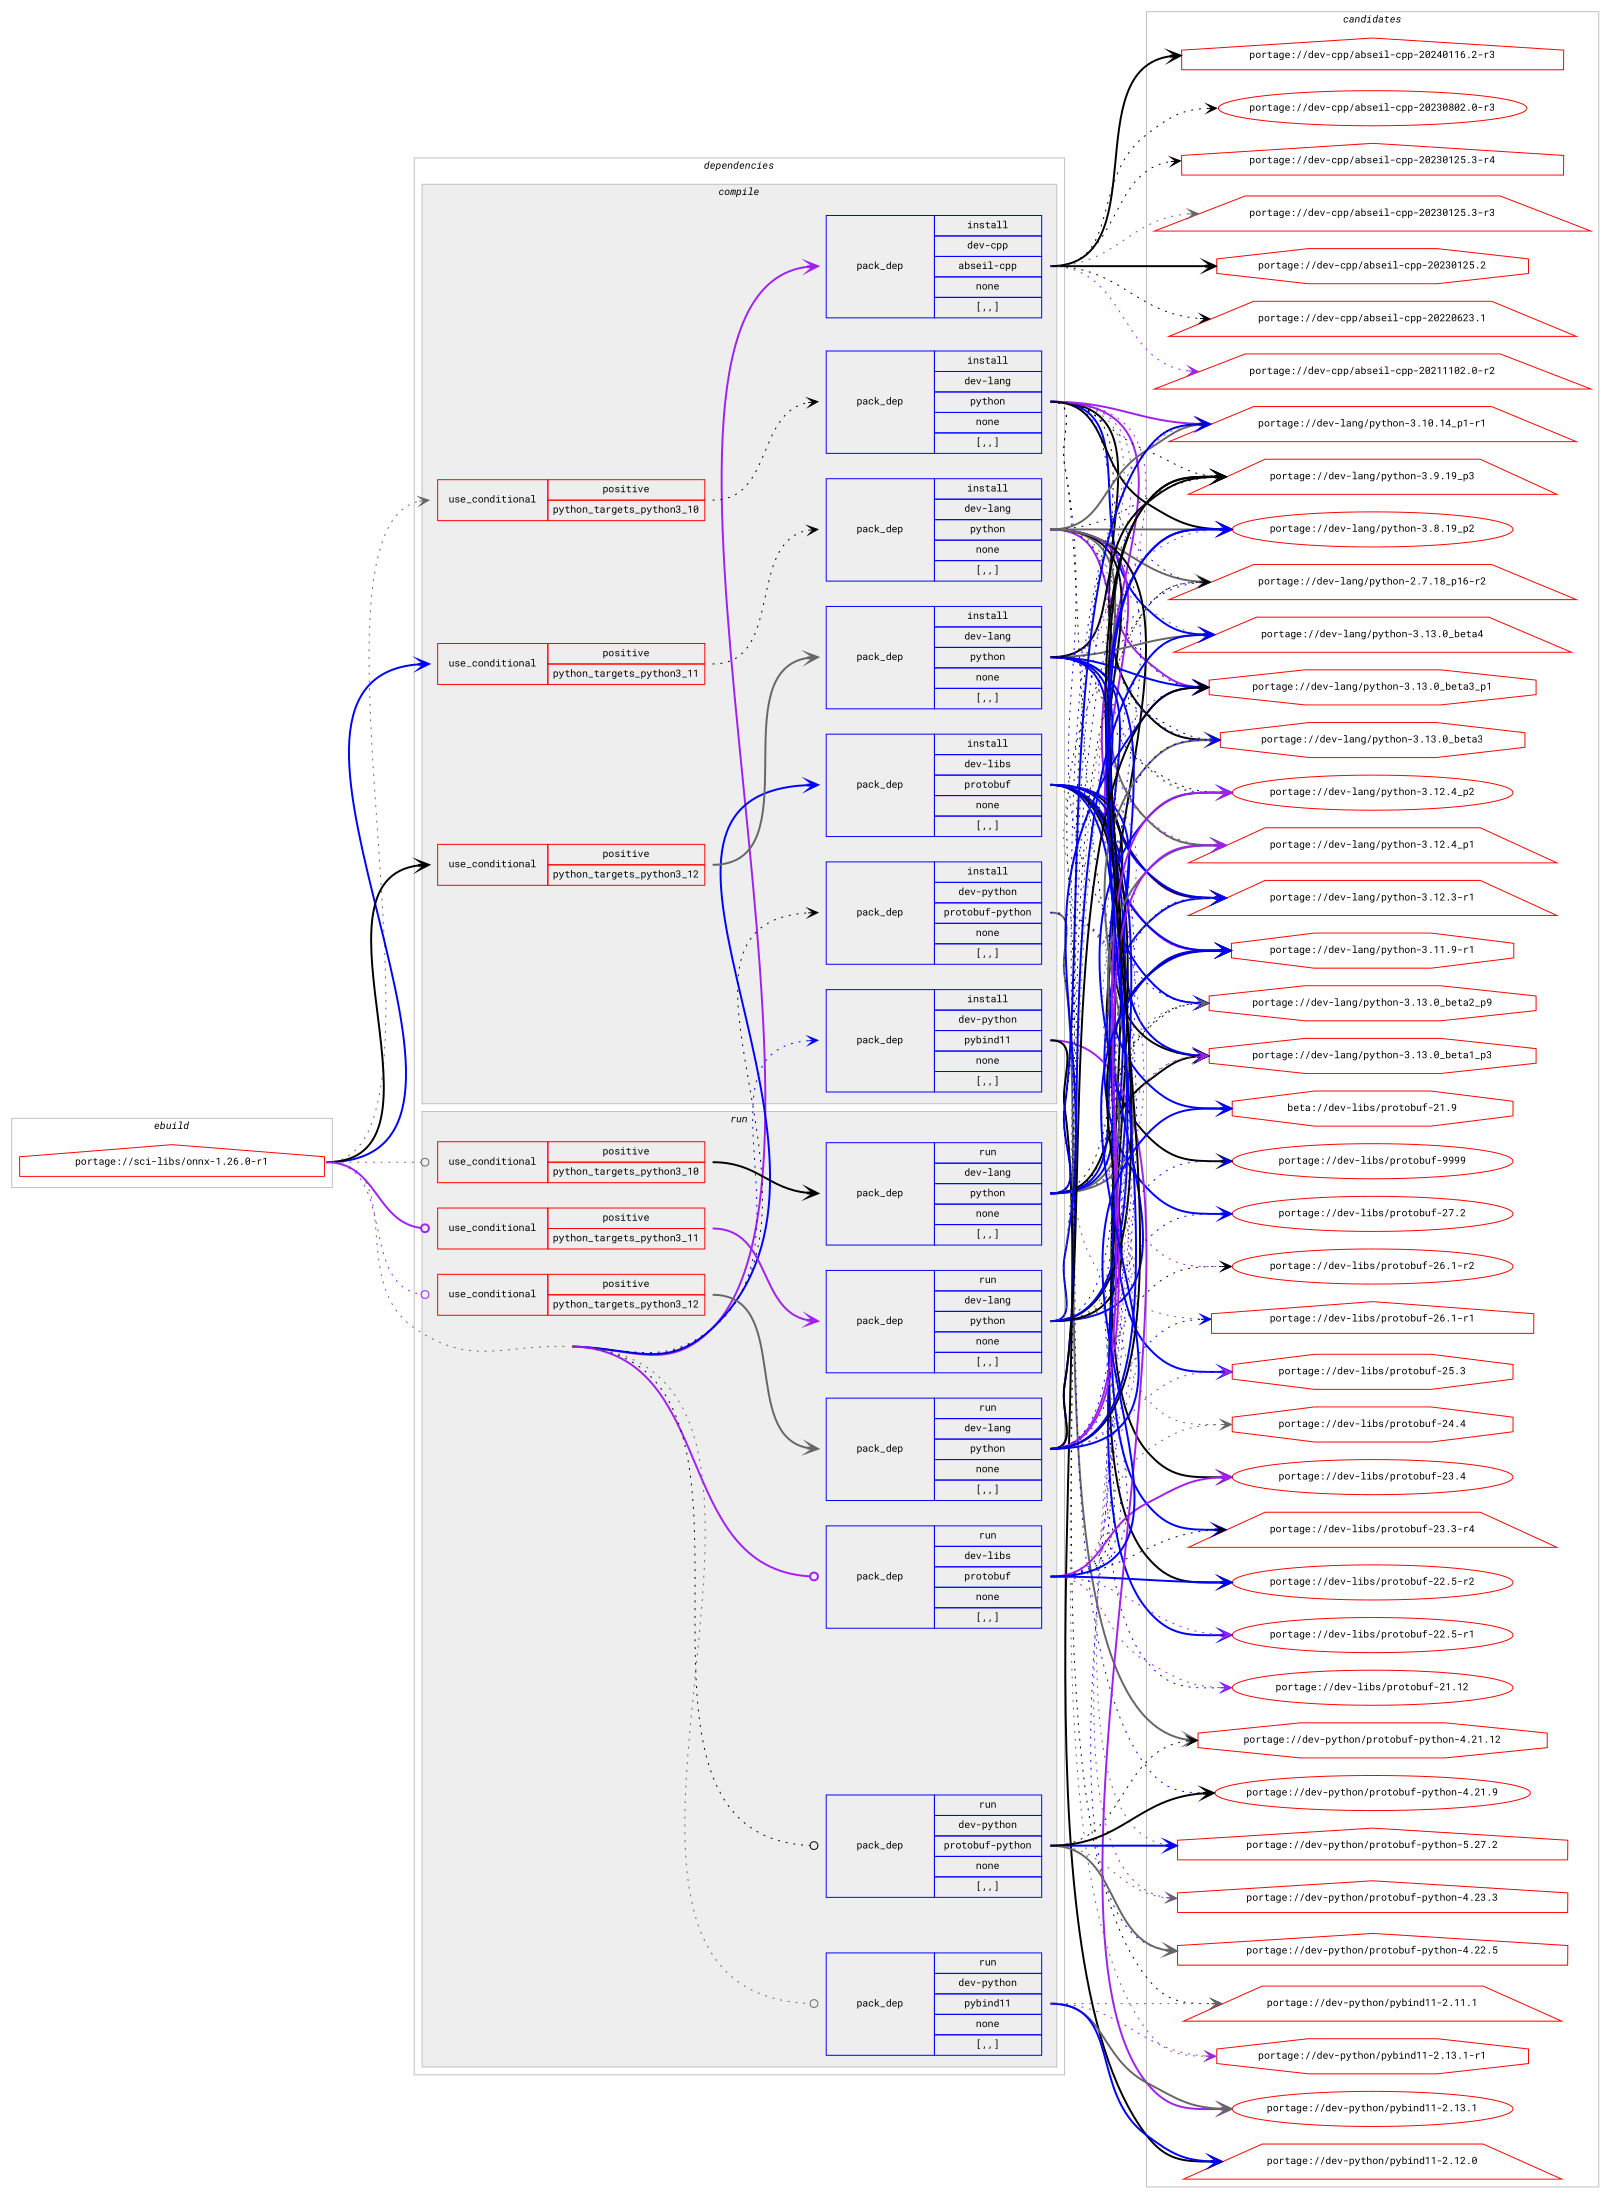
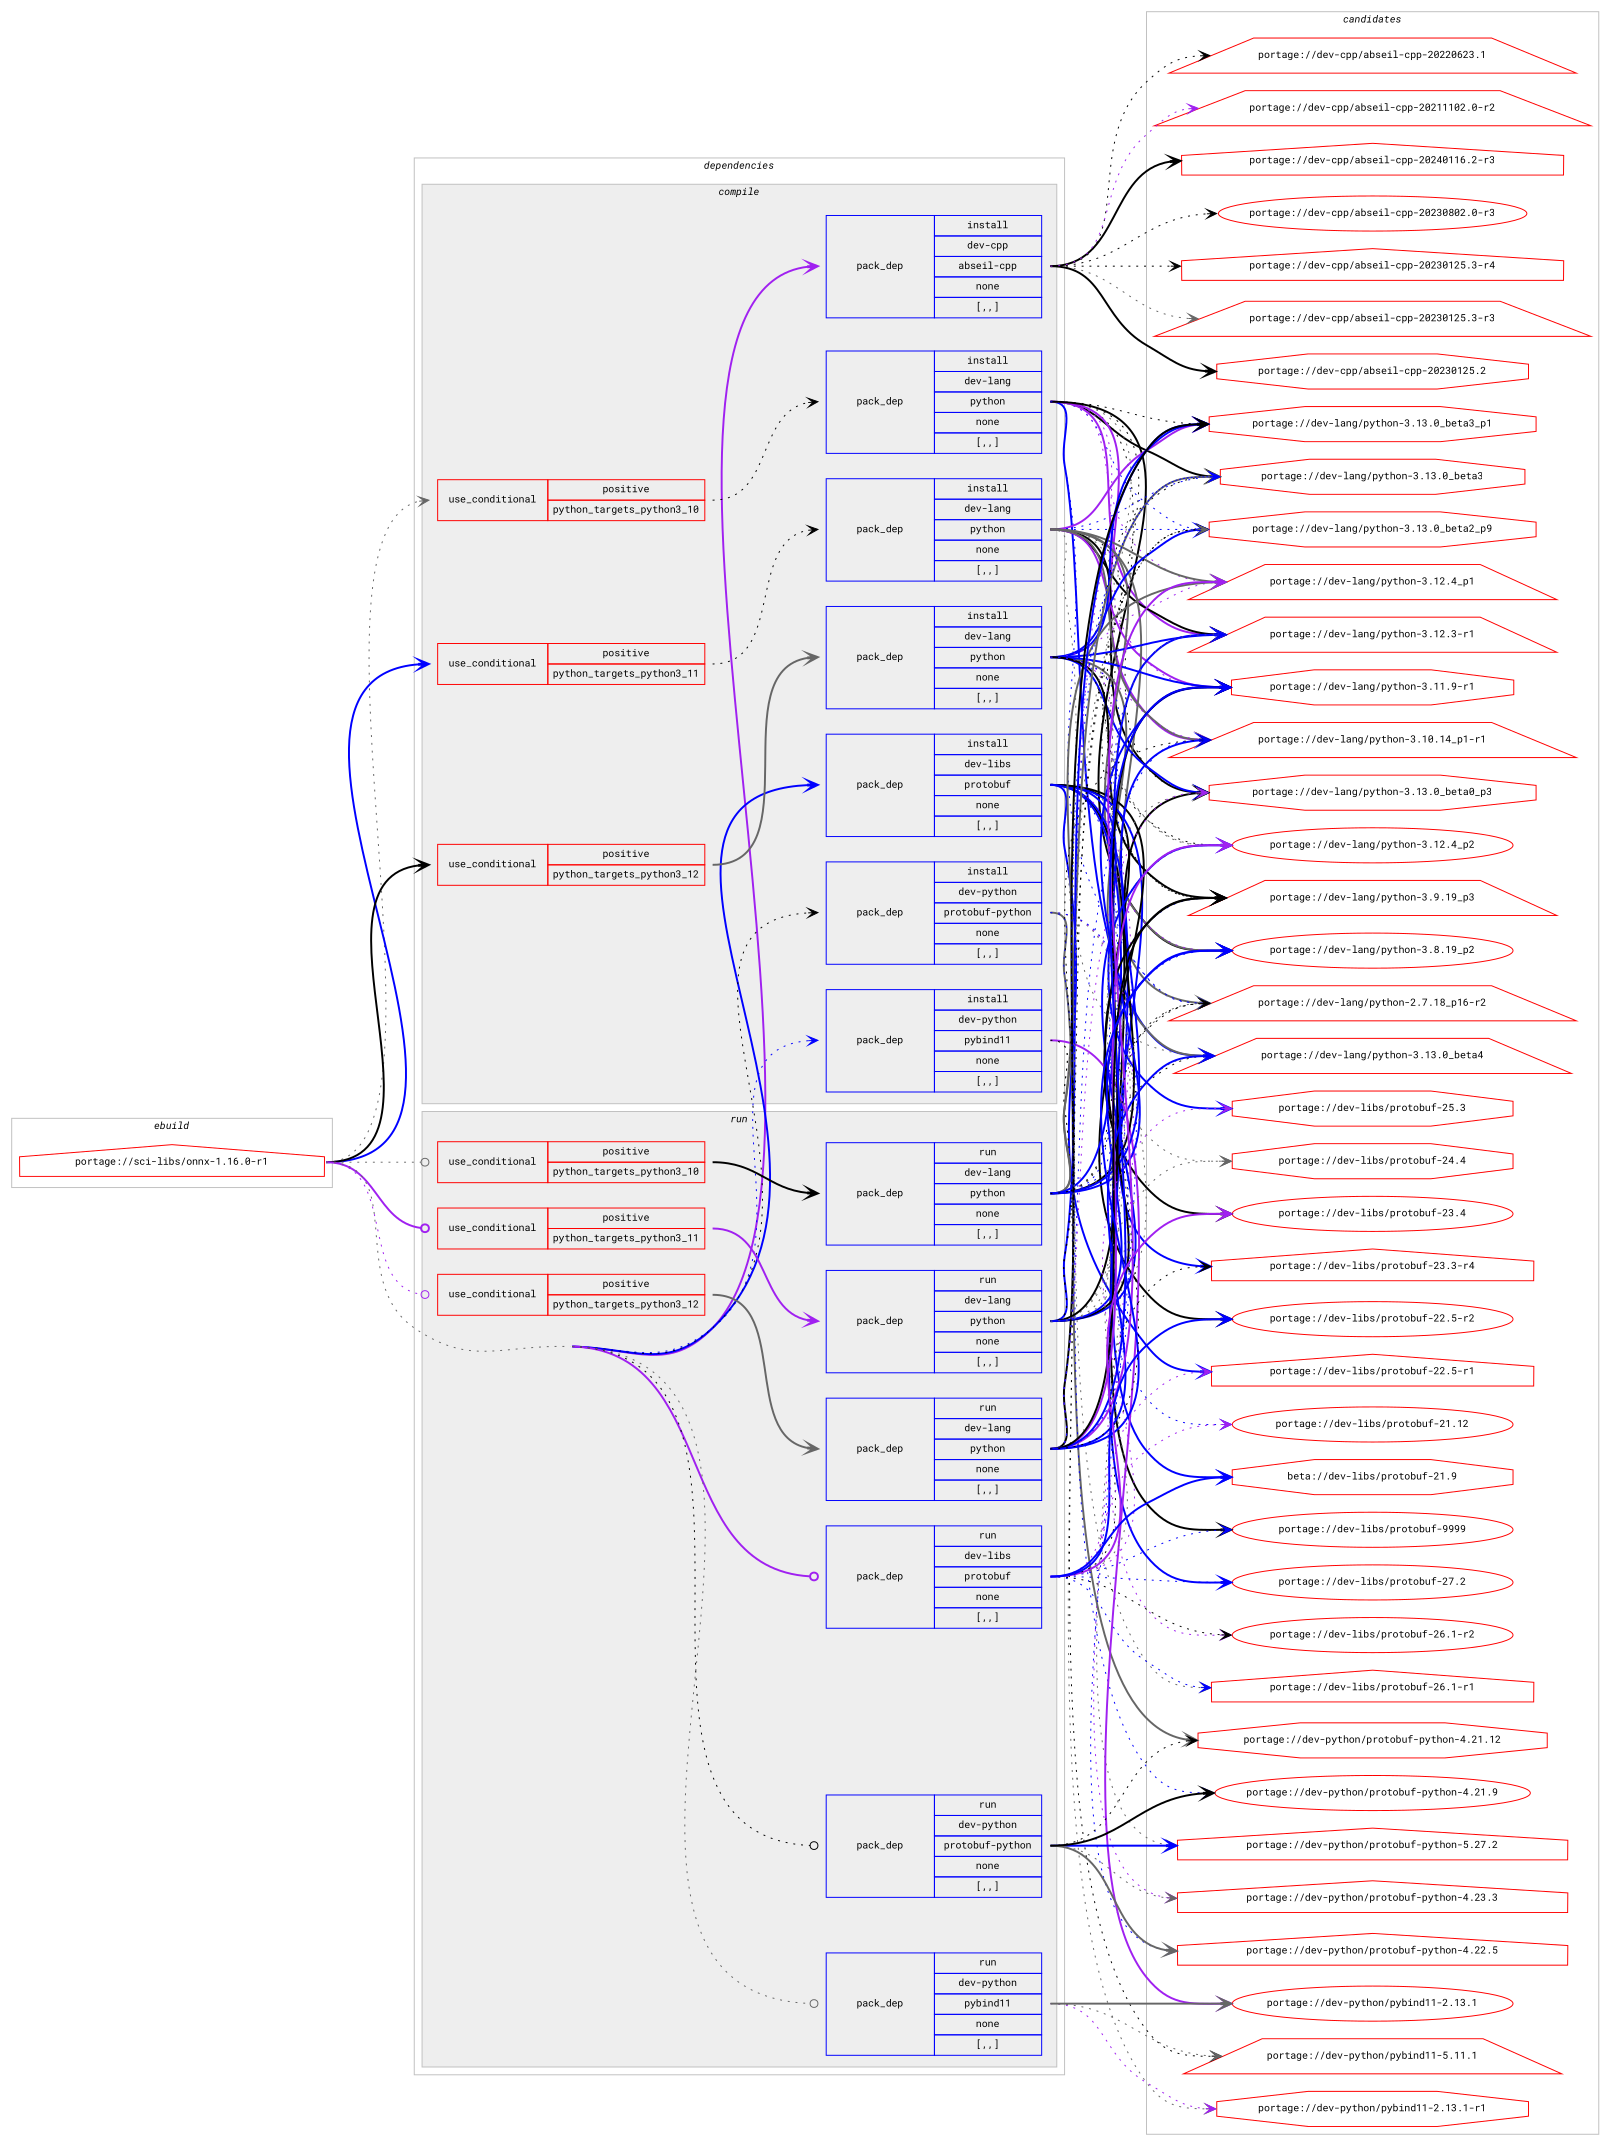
(1373, 1056) -> (1373, 793)
(172, 1162) -> (172, 1162)
(1373, 1530) -> (1373, 1267)
(1373, 1635) -> (1373, 1372)
(1373, 2004) -> (1373, 2056)
(1373, 2162) -> none
